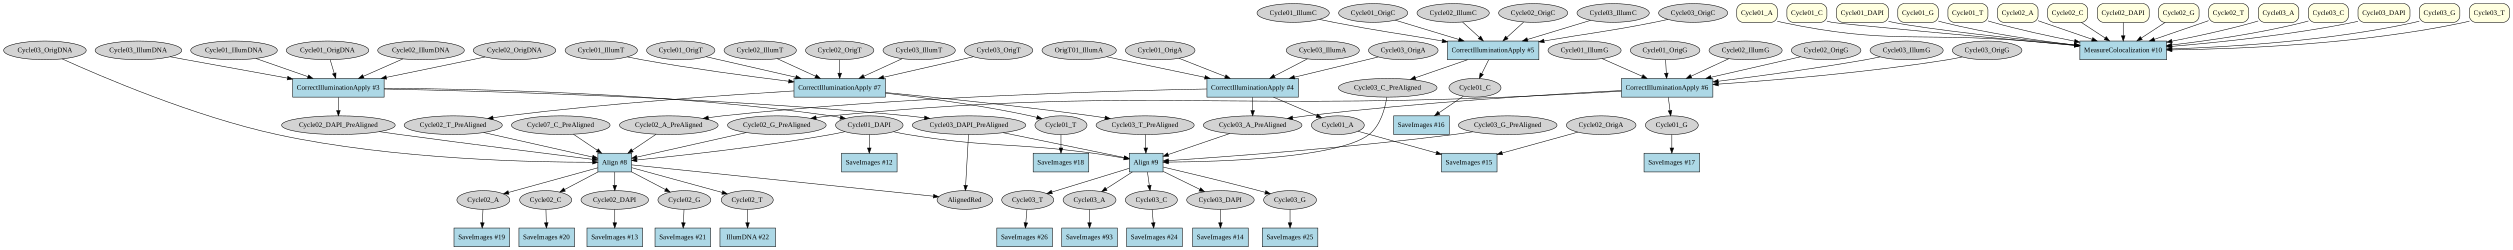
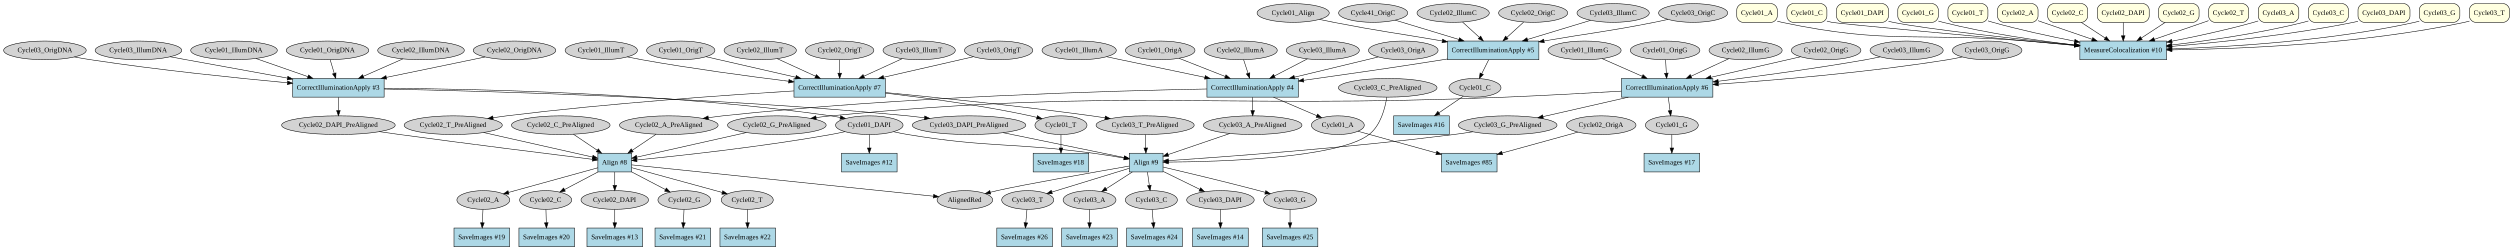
(1293, 13) -> (1293, 13)
(1373, 13) -> (1373, 13)
(1079, 50) -> (1079, 50)
none -> (1241, 50)
(1441, 69) -> (1376, 70)
(1440, 103) -> (1586, 107)
(561, 125) -> (561, 125)
(321, 143) -> (181, 72)
(967, 160) -> (1060, 178)
(1469, 163) -> (1469, 163)
(748, 237) -> (748, 237)
(1090, 237) -> (1090, 237)
